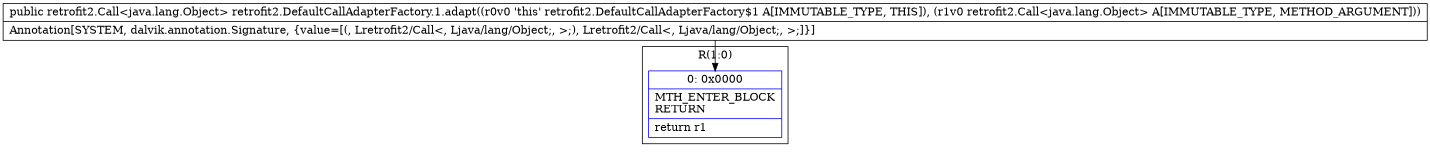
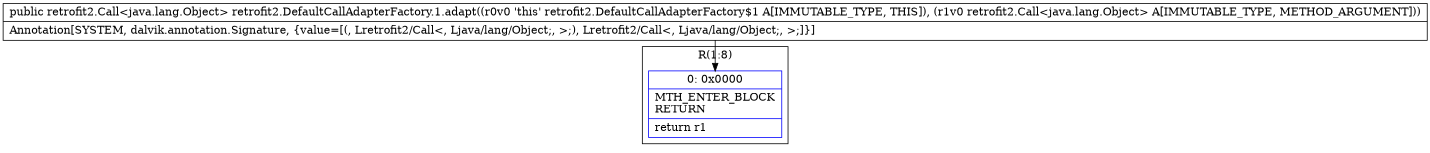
(715, 56) -> (715, 56)
